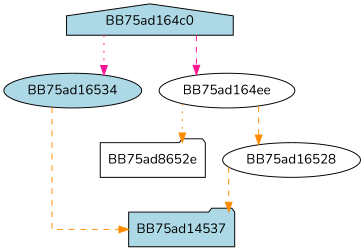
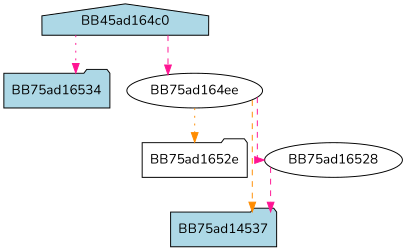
(150, 21) -> (125, 21)
(73, 91) -> (57, 91)
(259, 121) -> (257, 129)
(153, 160) -> (195, 160)
(229, 185) -> (271, 185)
(52, 202) -> (252, 164)
